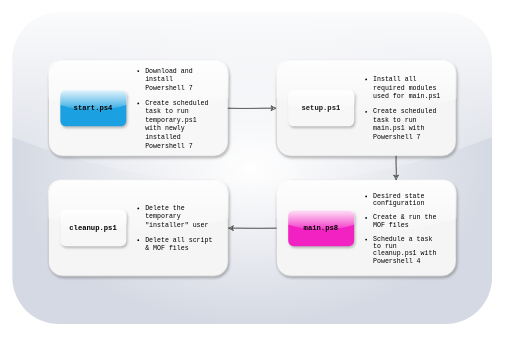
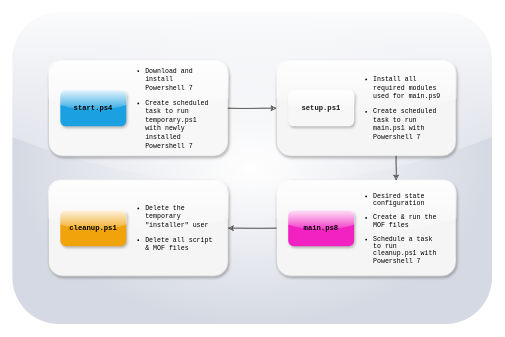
(397, 108) -> (397, 108)
(93, 228) -> (93, 228)
(397, 228) -> (397, 228)
